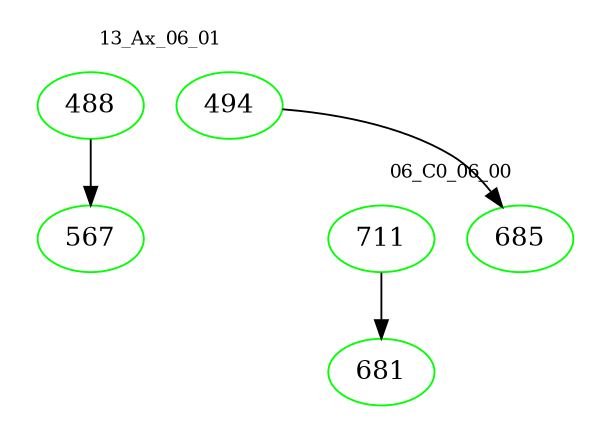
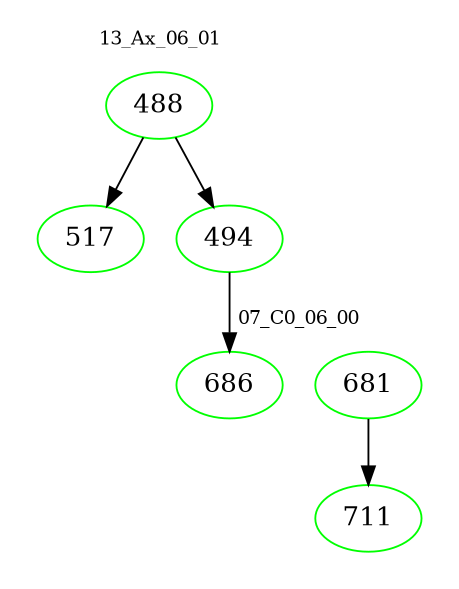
none -> (190, 164)
(451, 173) -> (299, 319)
(91, 239) -> (91, 239)
(520, 239) -> (230, 385)
(381, 296) -> (368, 443)
